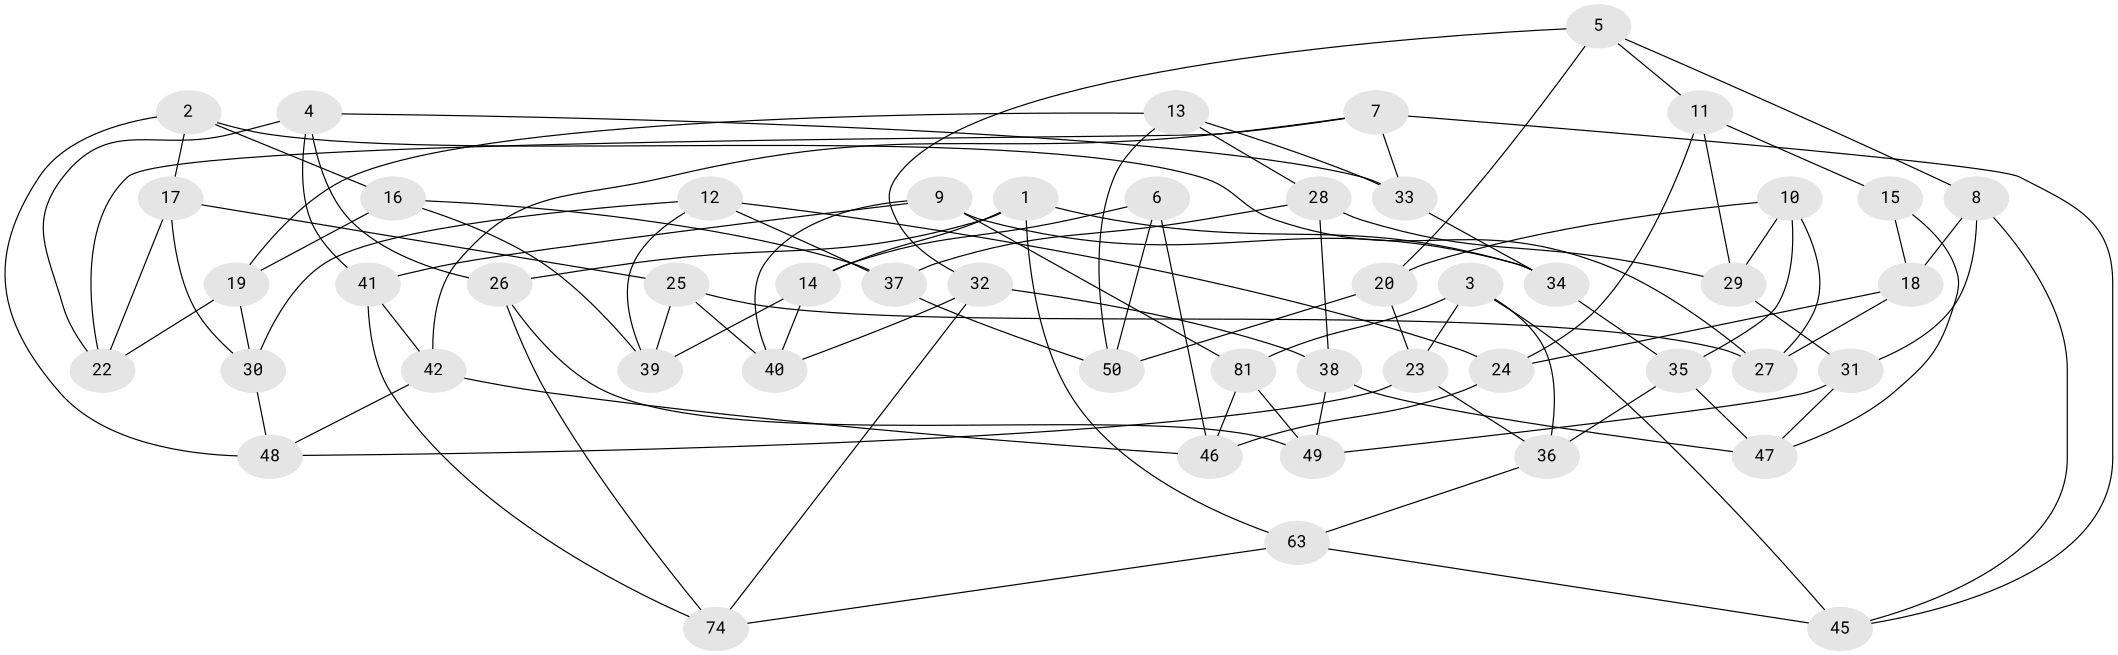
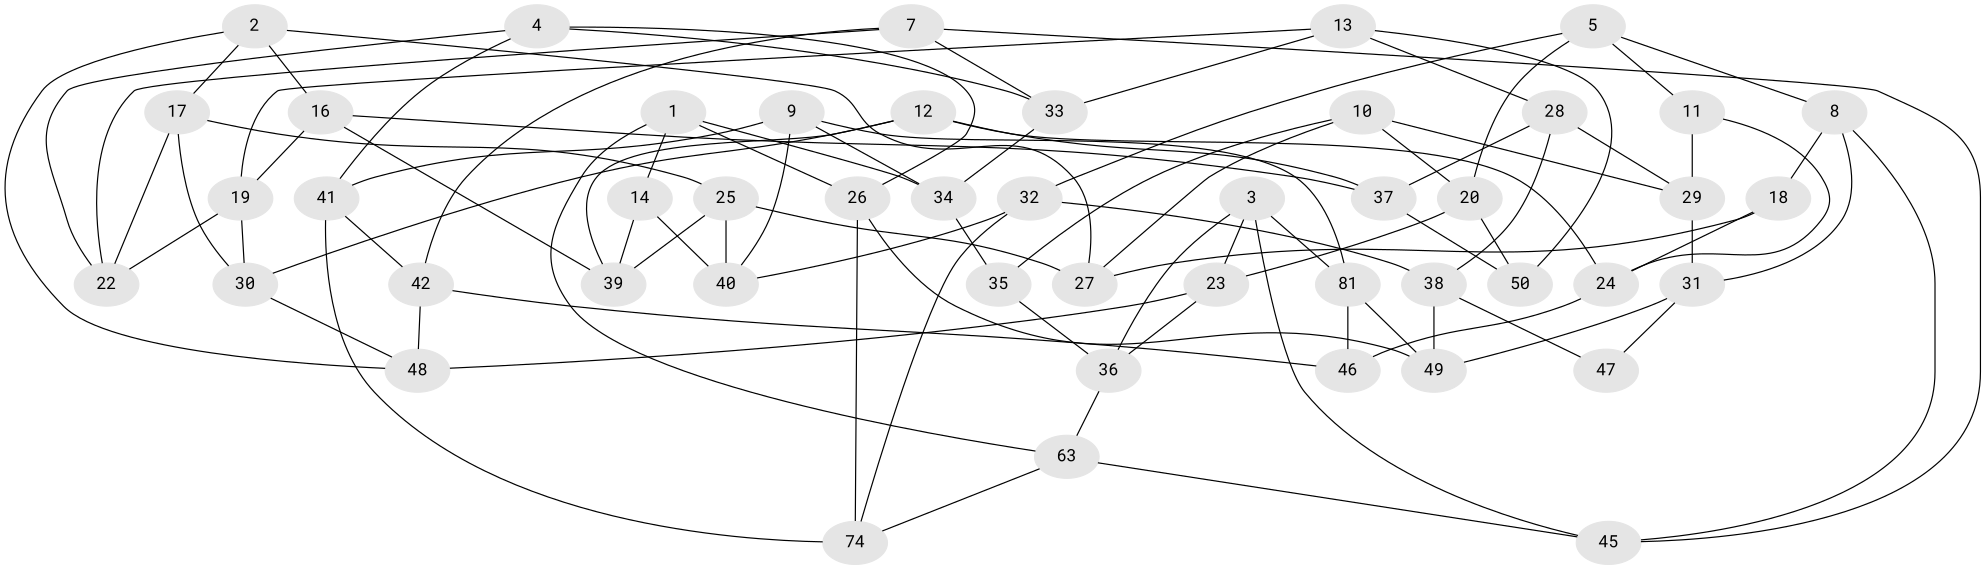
(1157, 199) -> none
(1890, 199) -> none
(1723, 415) -> none
